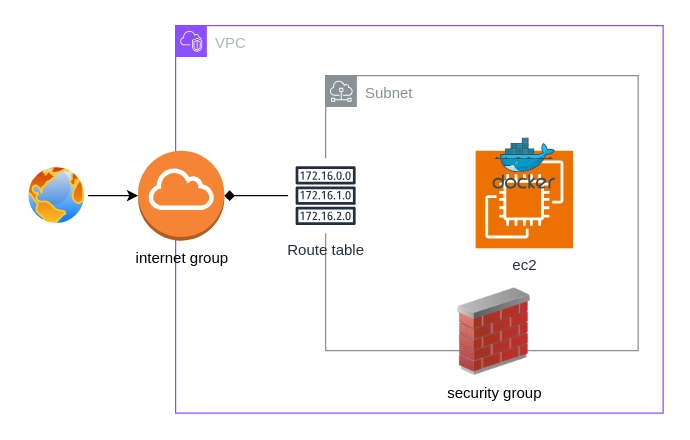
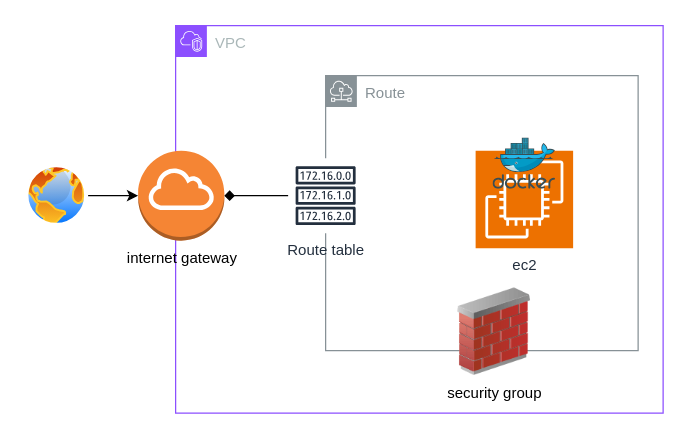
(391, 93) -> (387, 93)
(183, 258) -> (183, 258)
